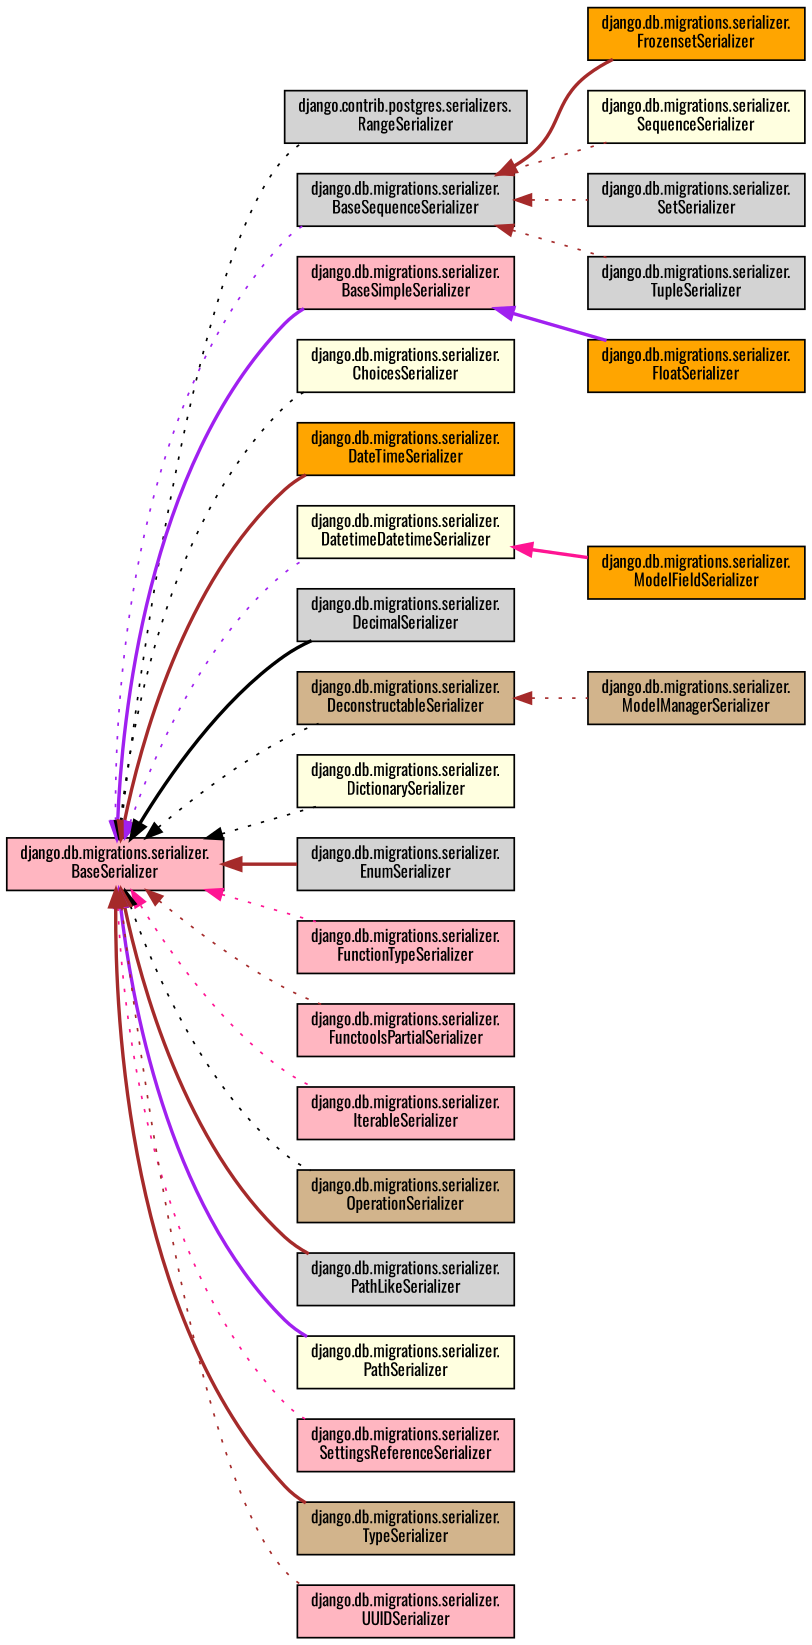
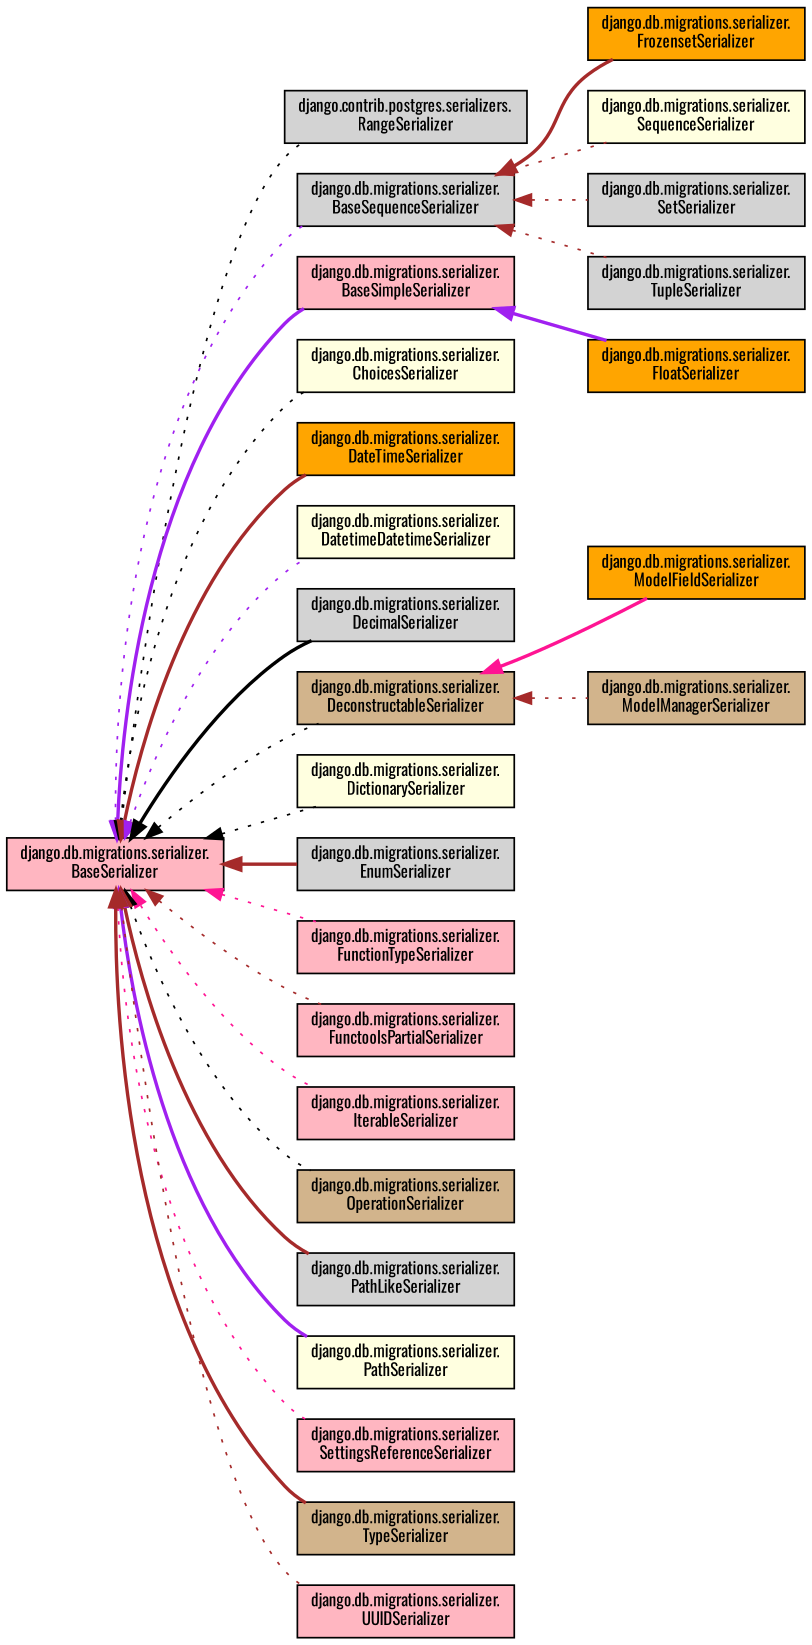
(560, 554) -> (575, 634)
